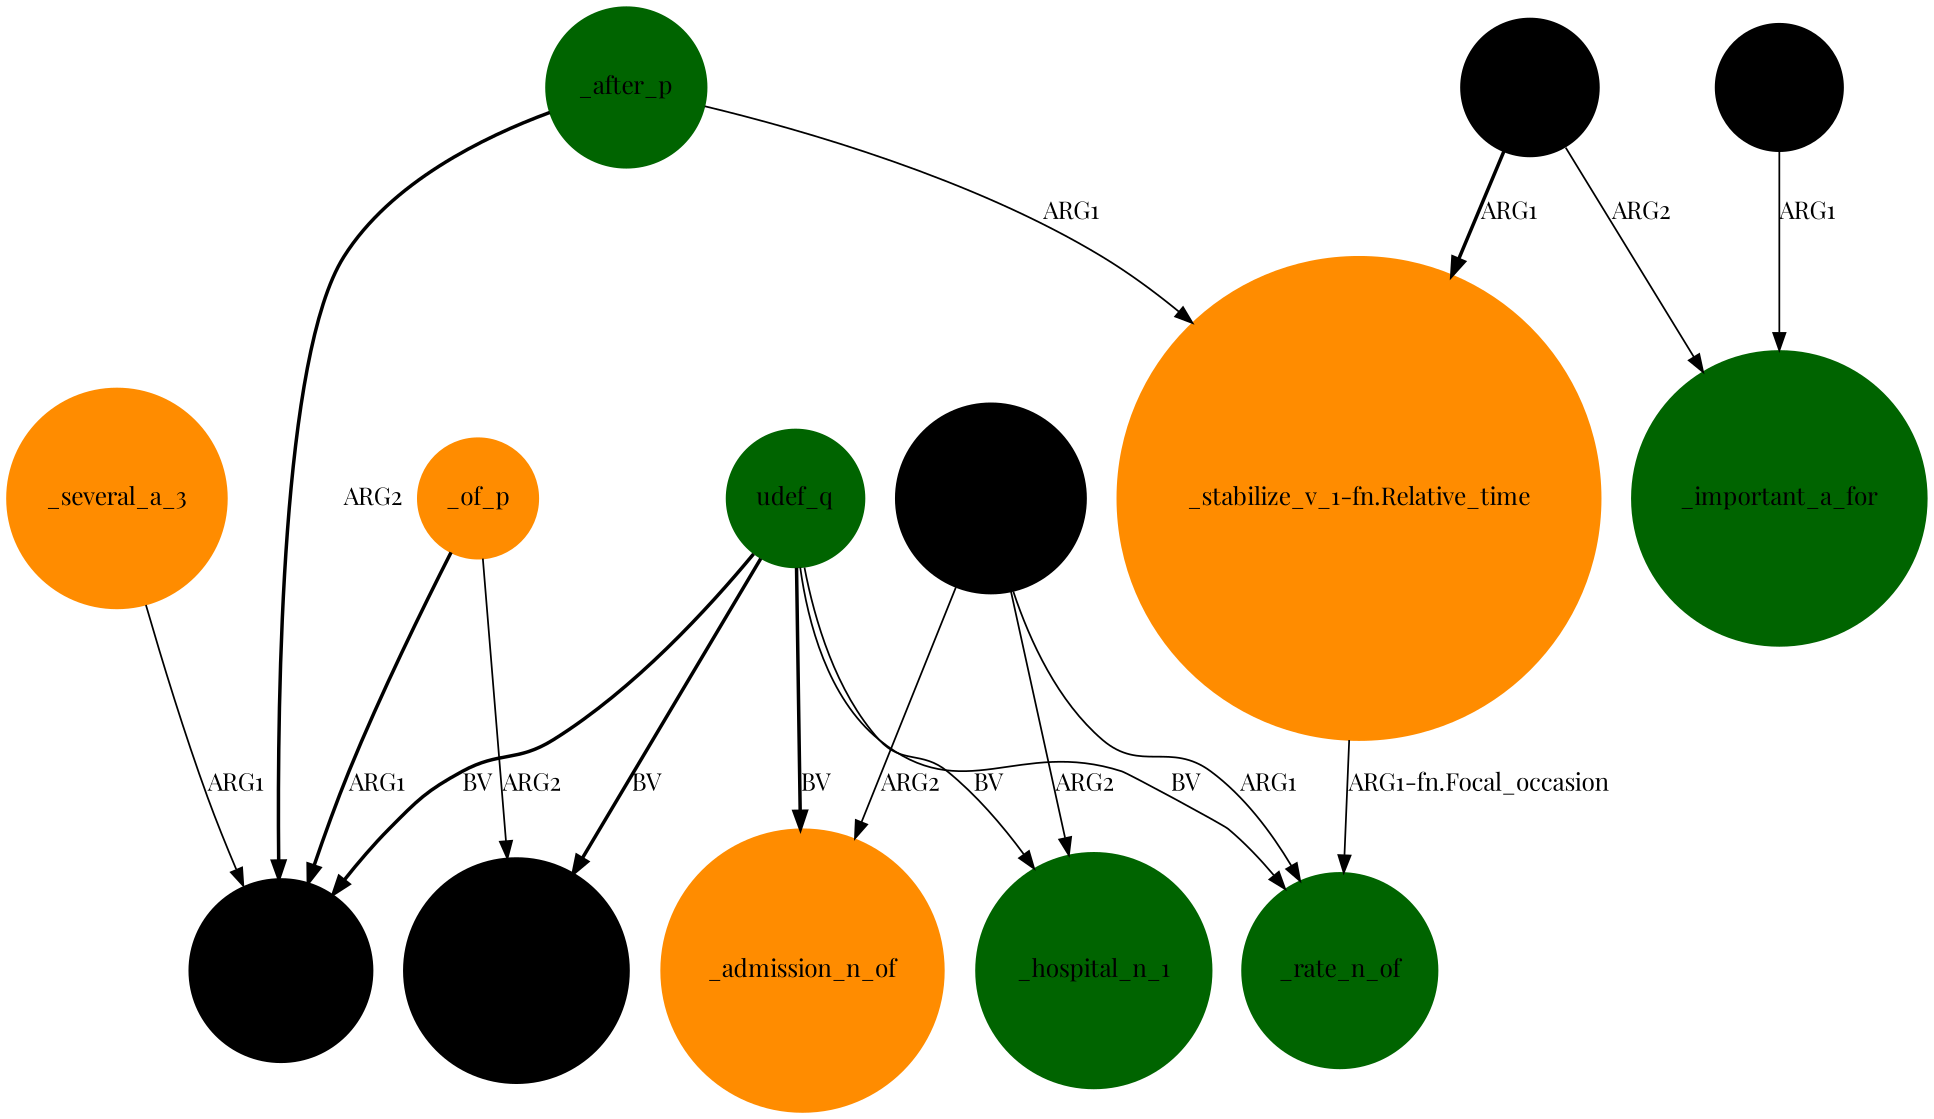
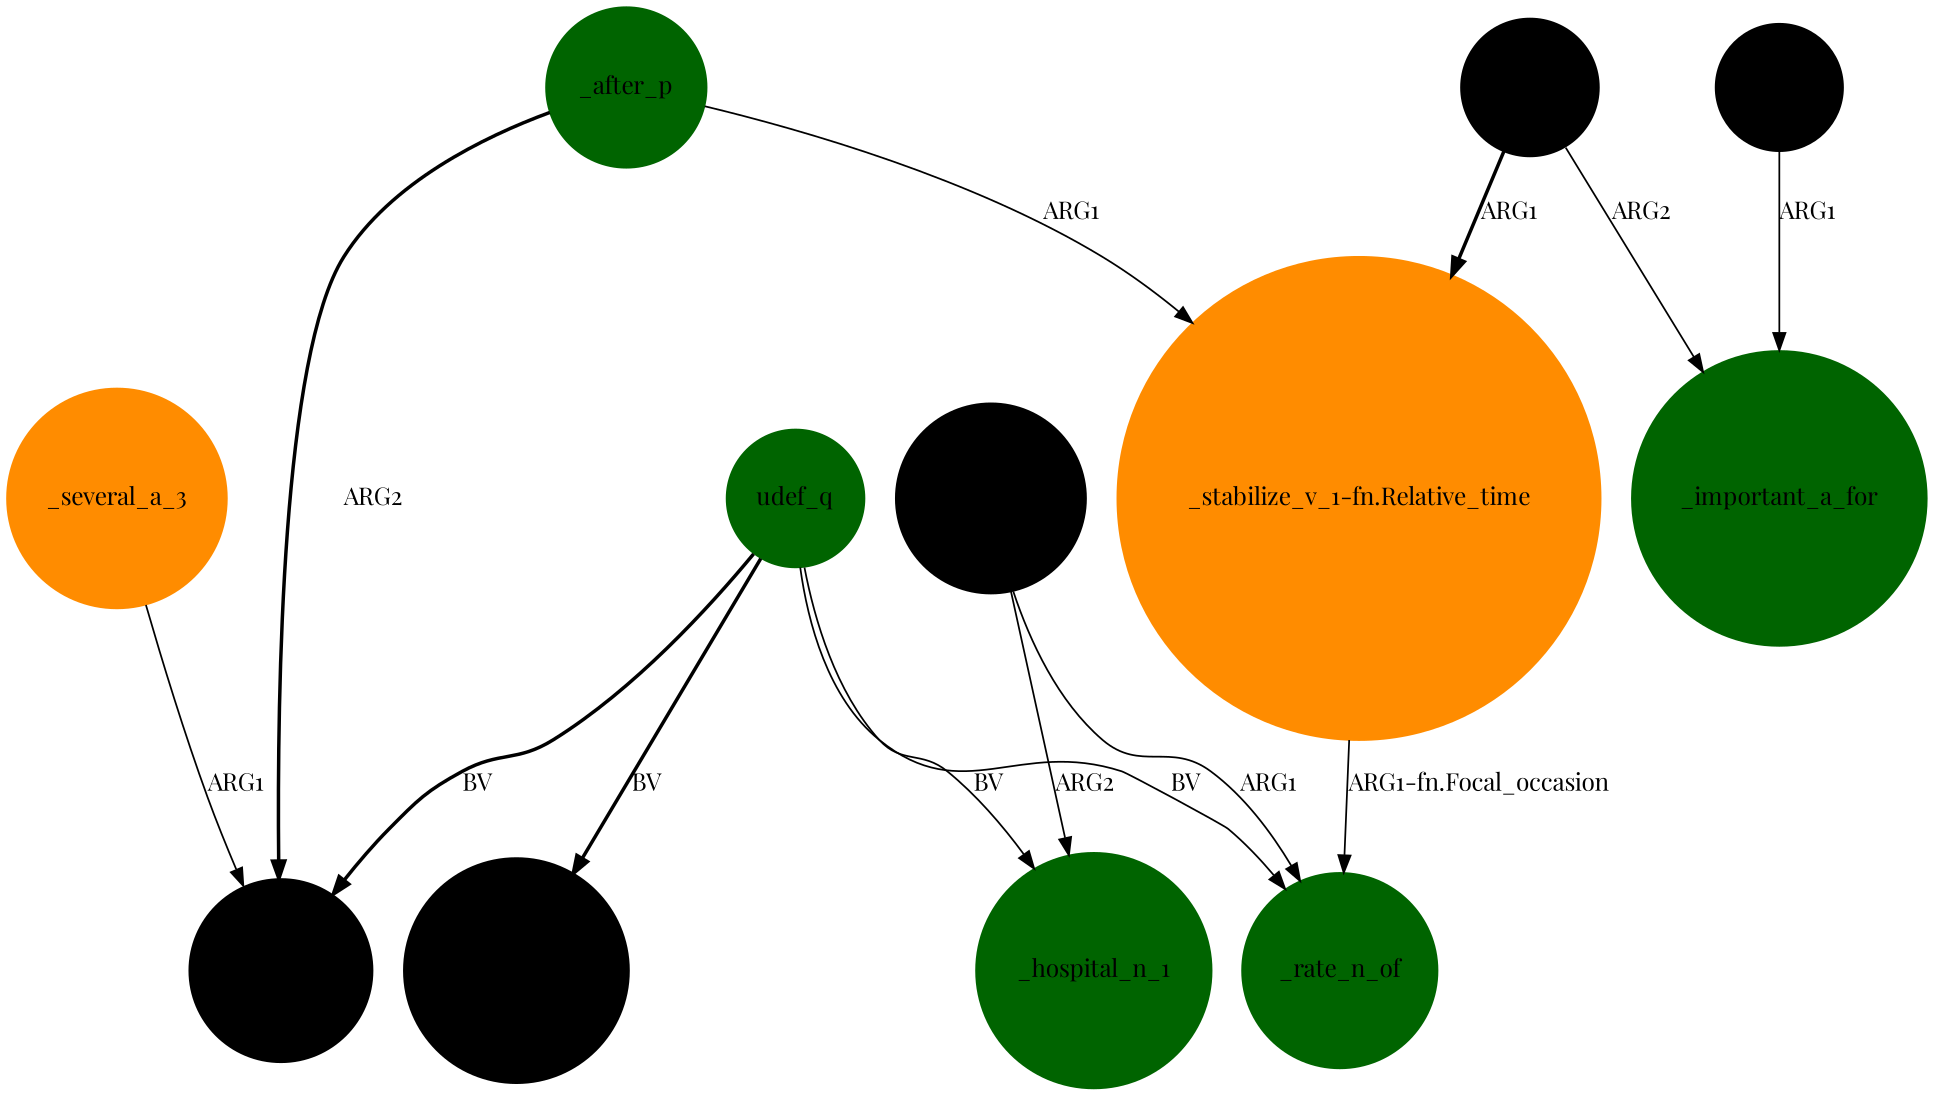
(478, 498) -> none
(803, 971) -> none
